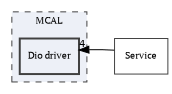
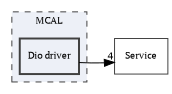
(102, 50) -> (93, 63)
